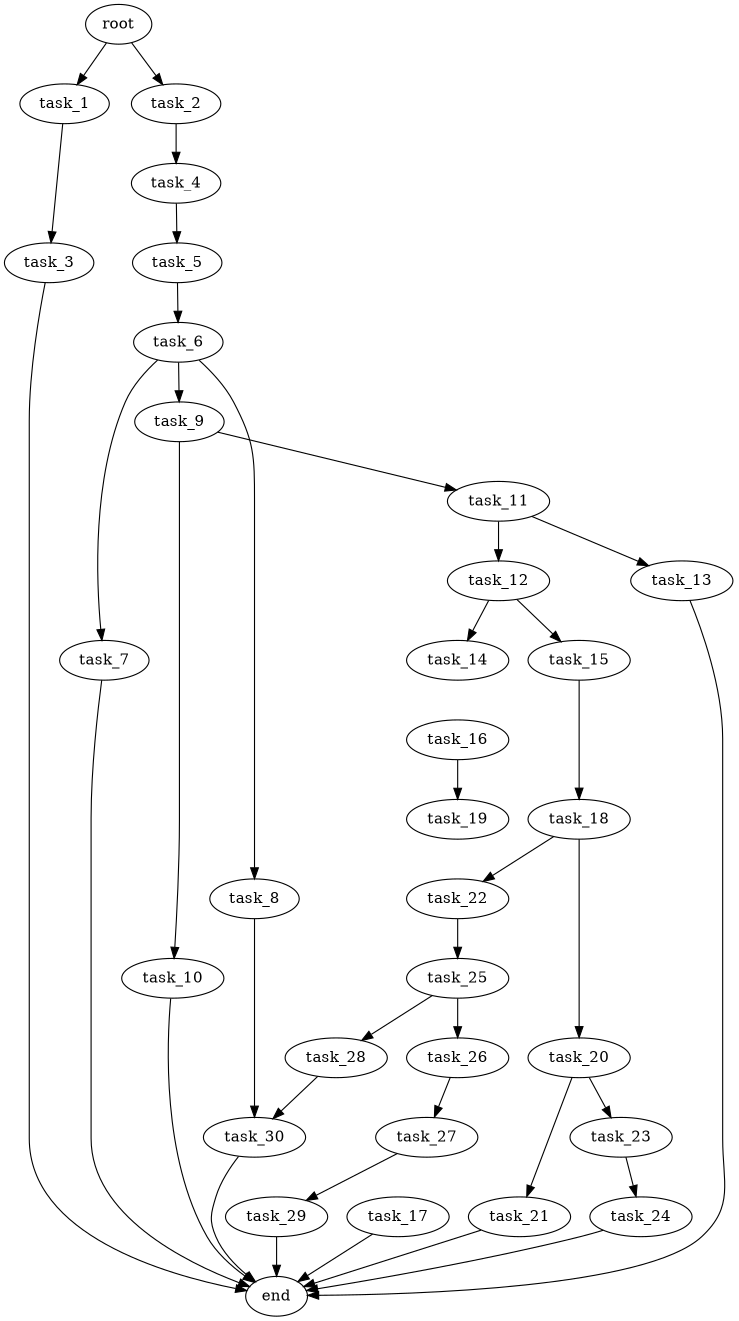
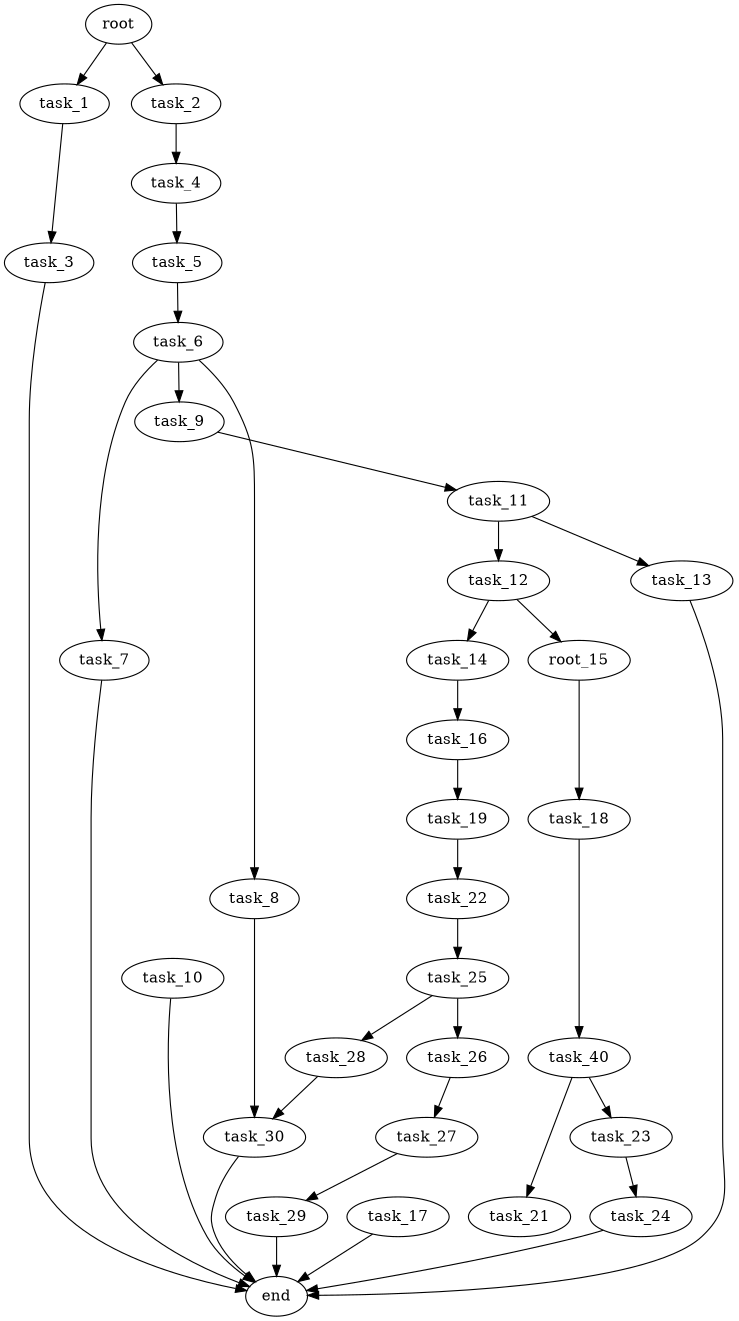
(579, 660) -> (579, 660)
(179, 695) -> none
none -> (458, 695)
(523, 856) -> (458, 854)
(579, 1058) -> (579, 1058)
(398, 1257) -> none
